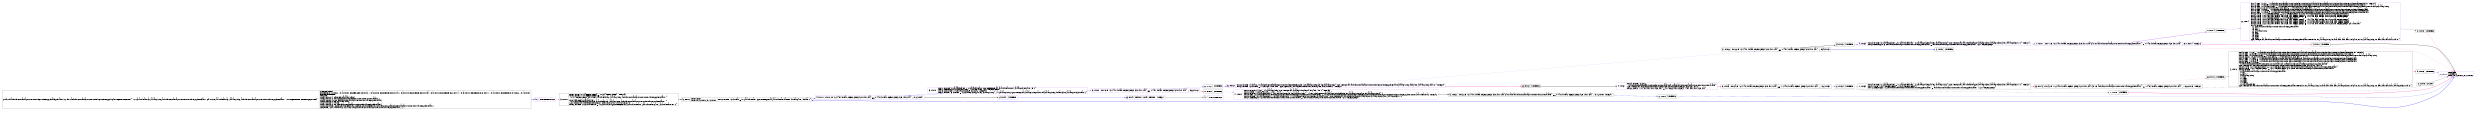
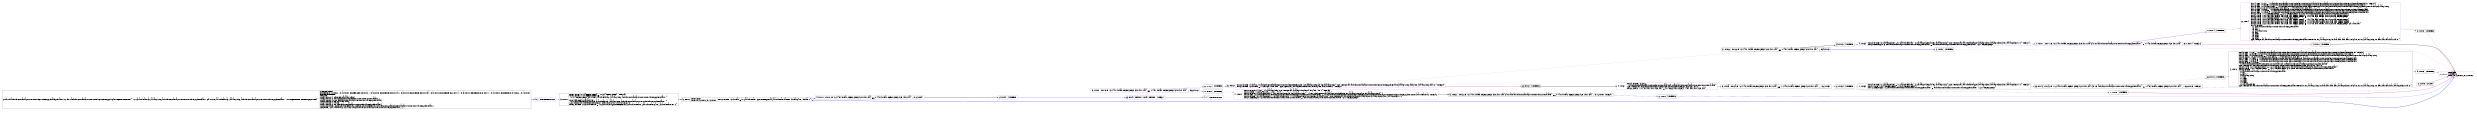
(1008, 90) -> none
(1216, 97) -> (1216, 97)
